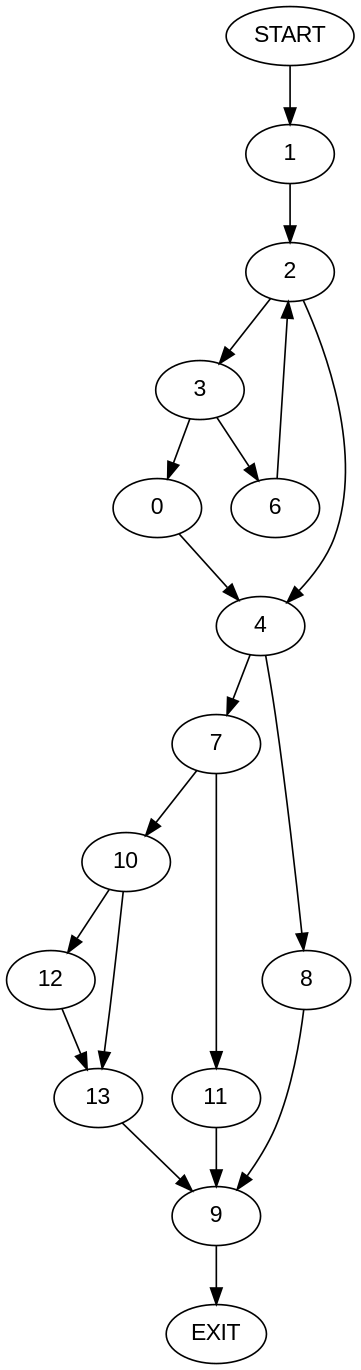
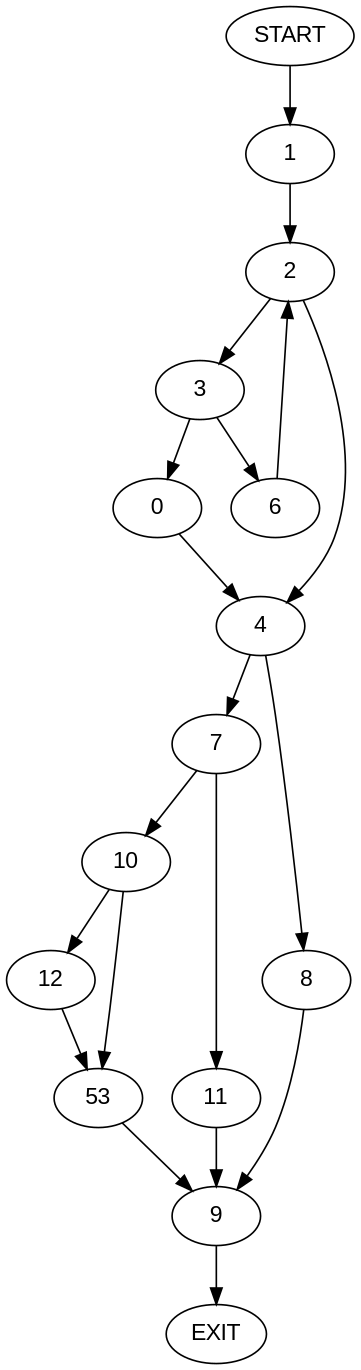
(98, 1098) -> (98, 1098)
